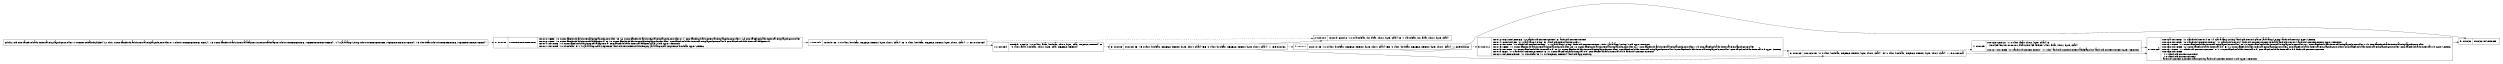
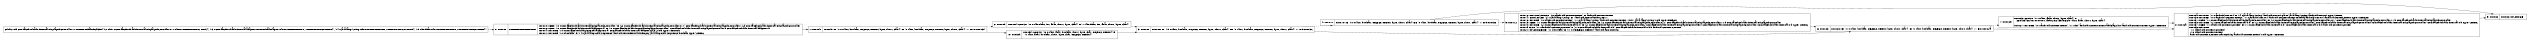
(1290, 42) -> (1133, 27)
(1106, 47) -> (1126, 33)
